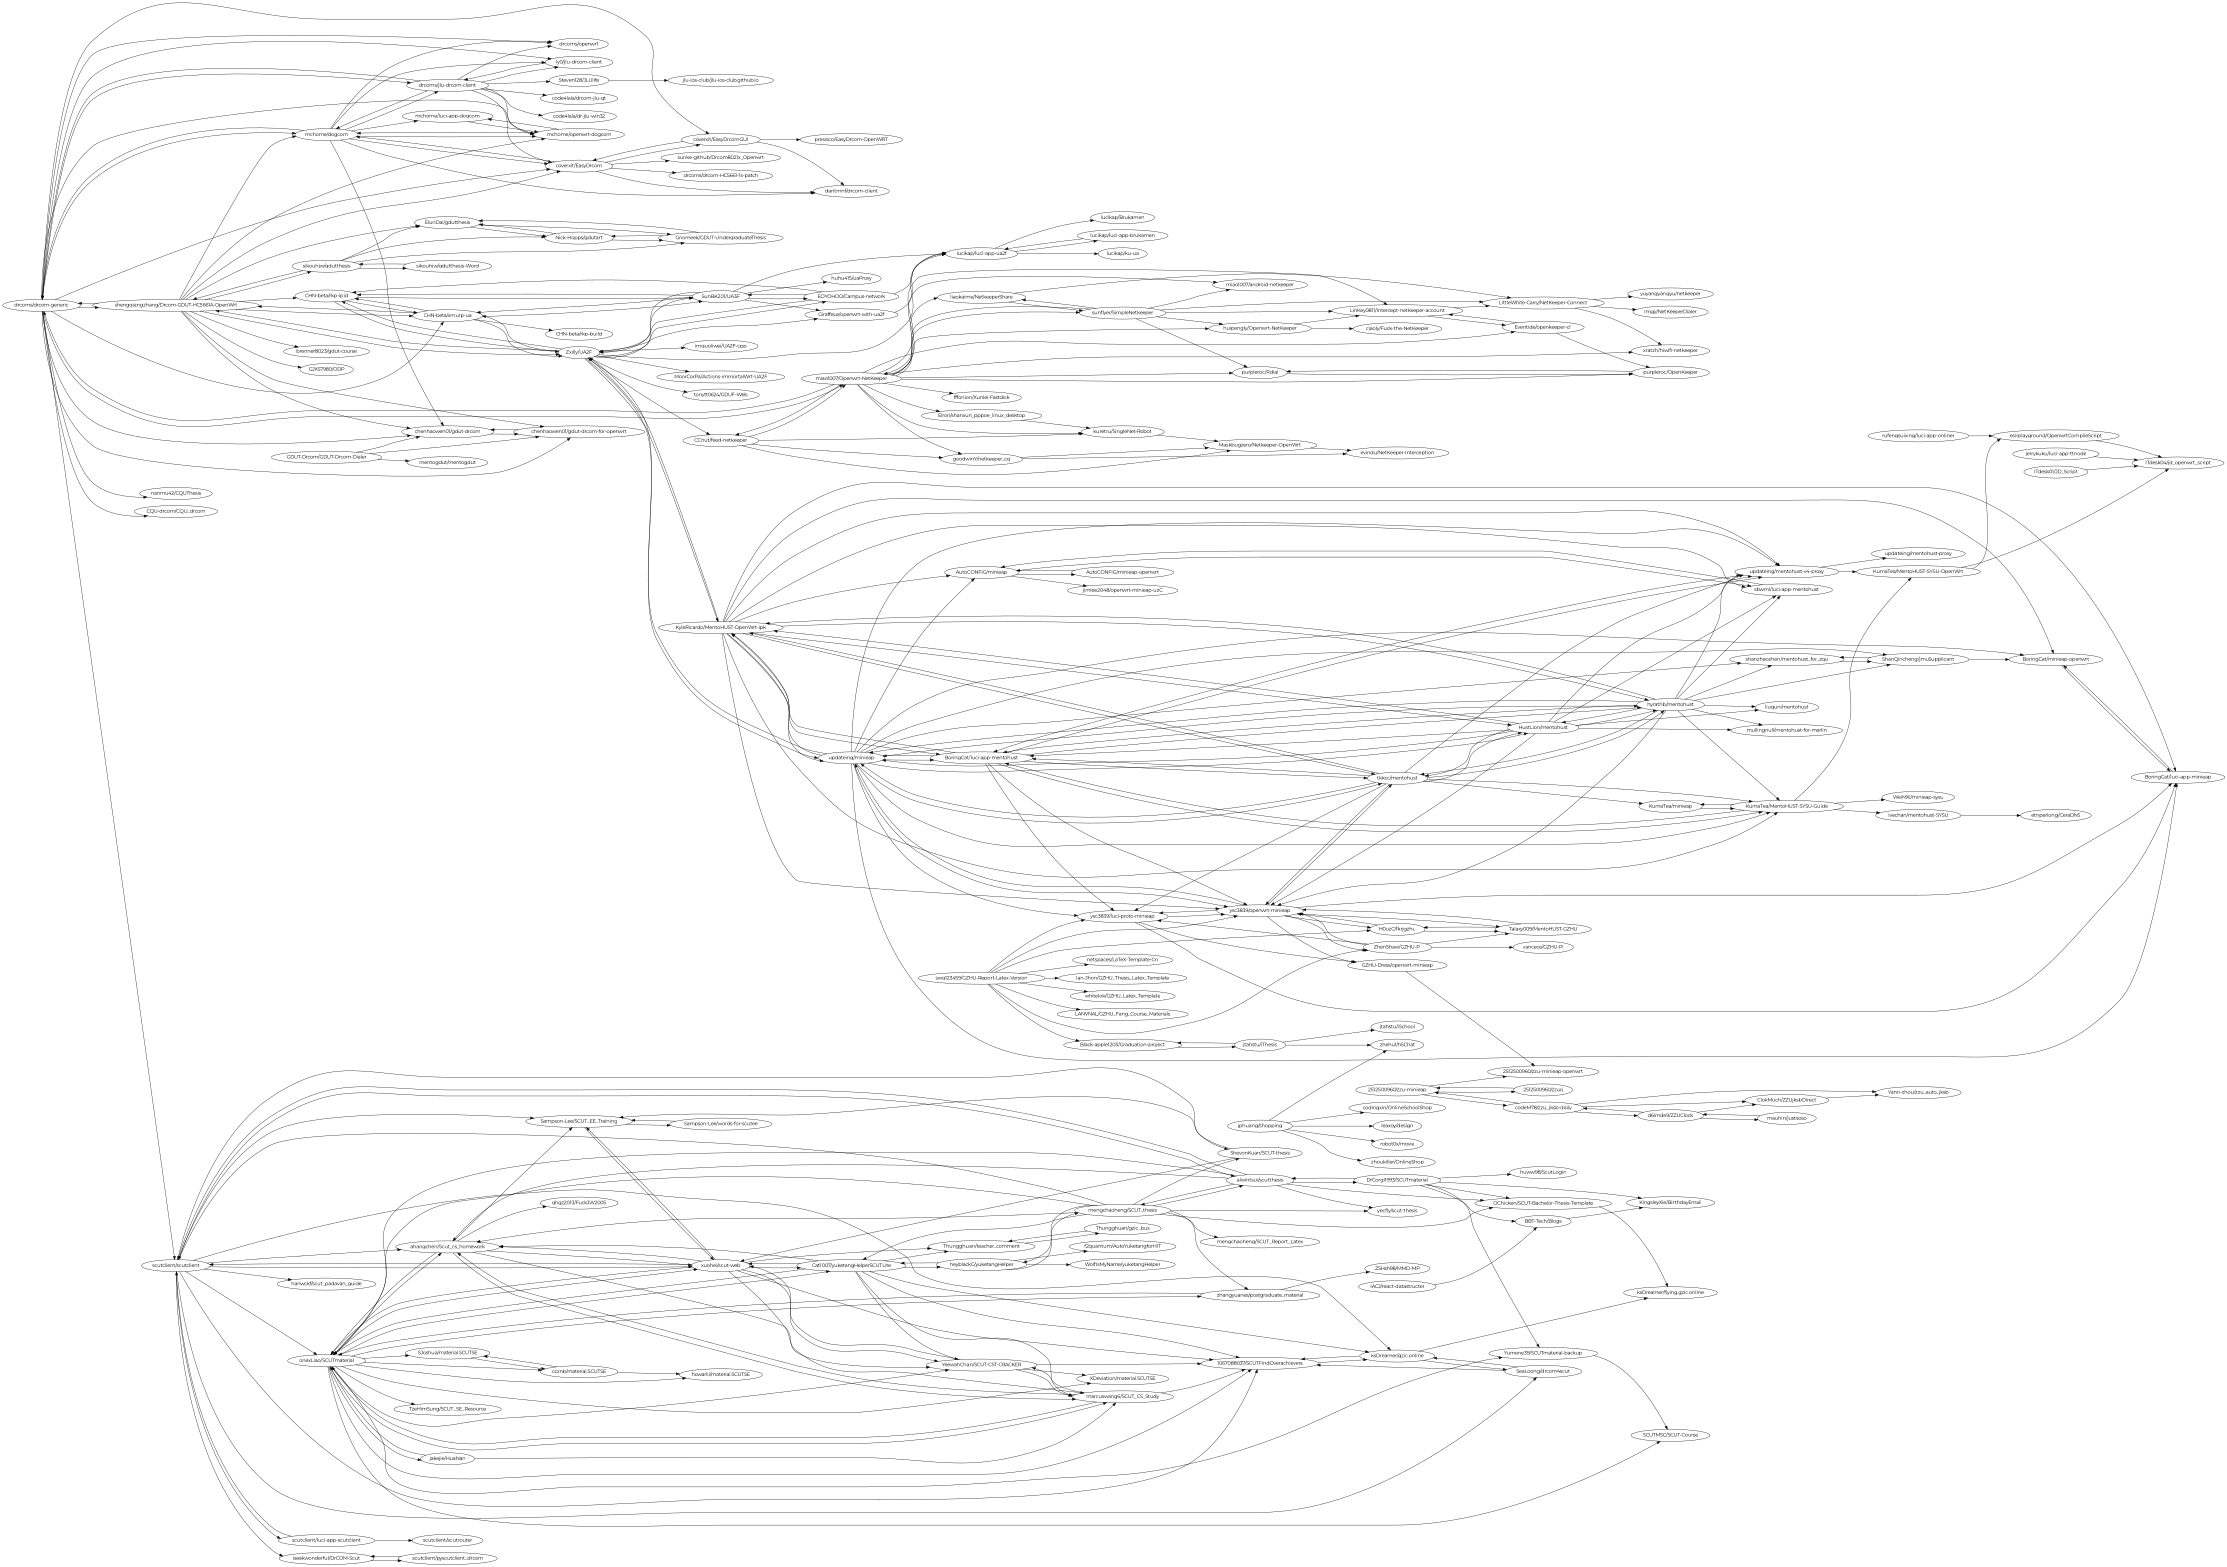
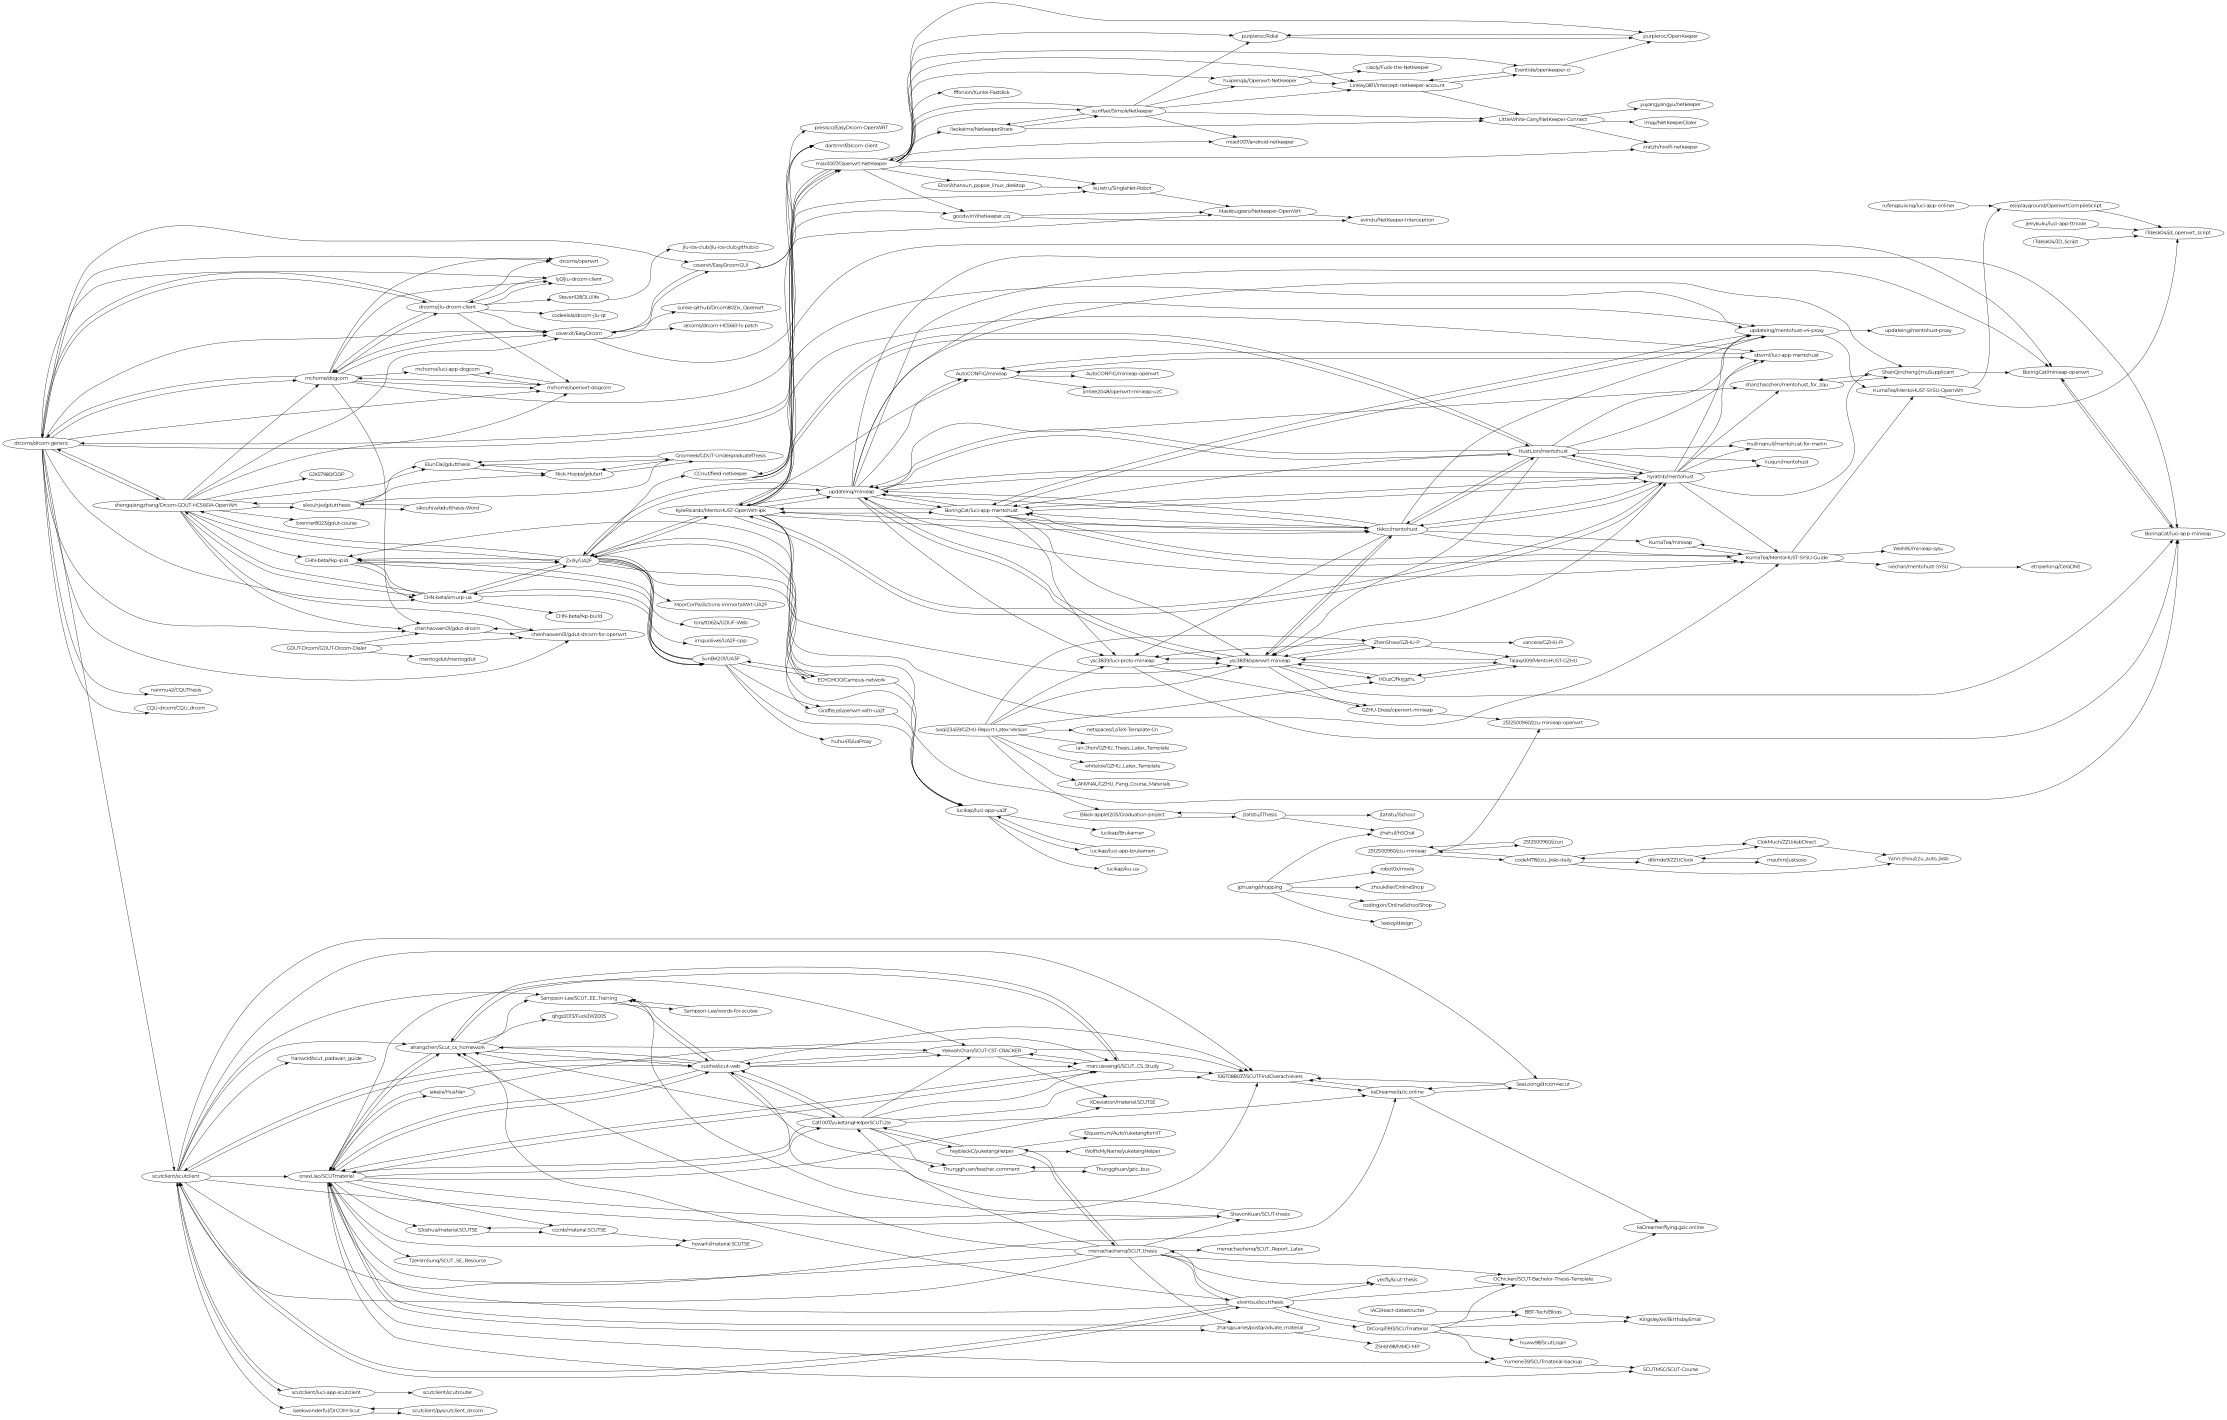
(579, 117) -> none
(2056, 472) -> (2056, 242)
